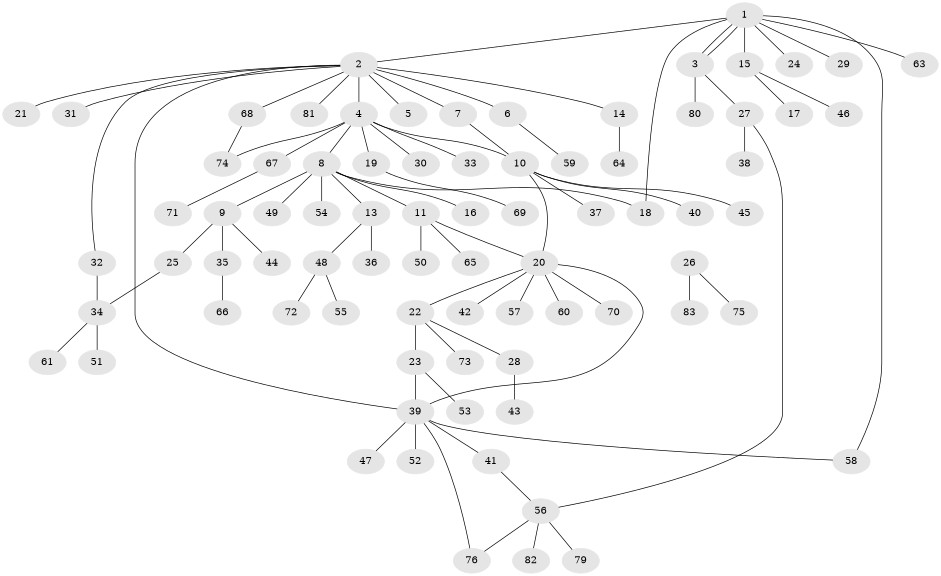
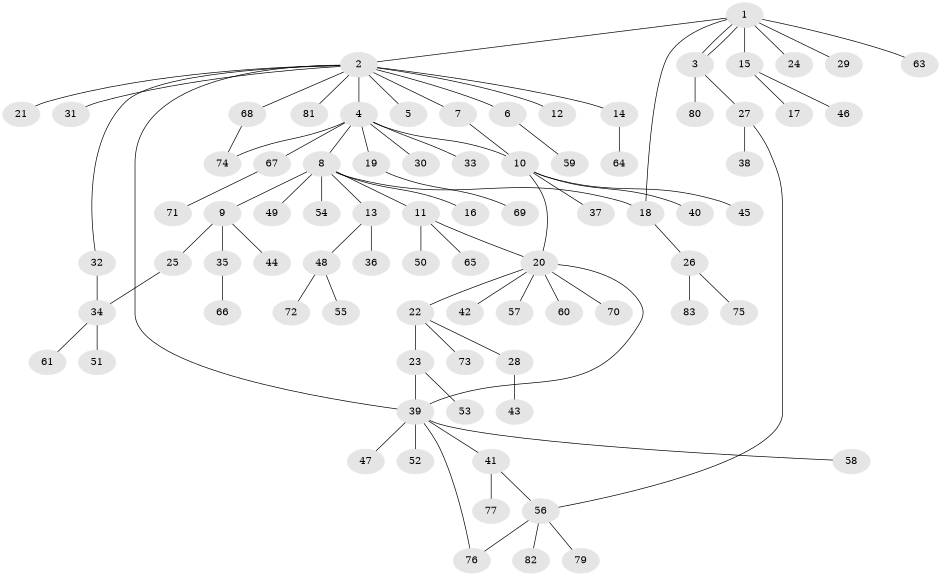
none -> (557, 114)
(882, 194) -> none
none -> (668, 238)
none -> (491, 511)
